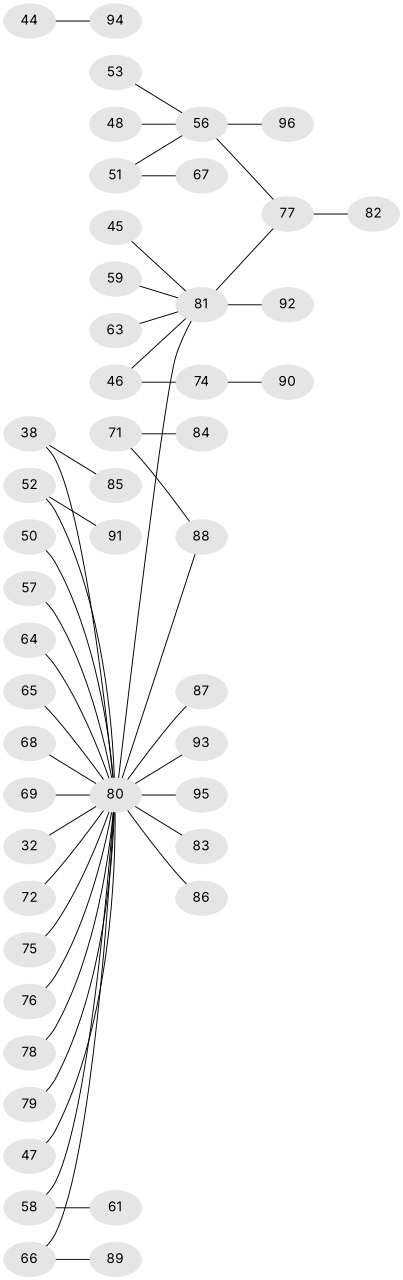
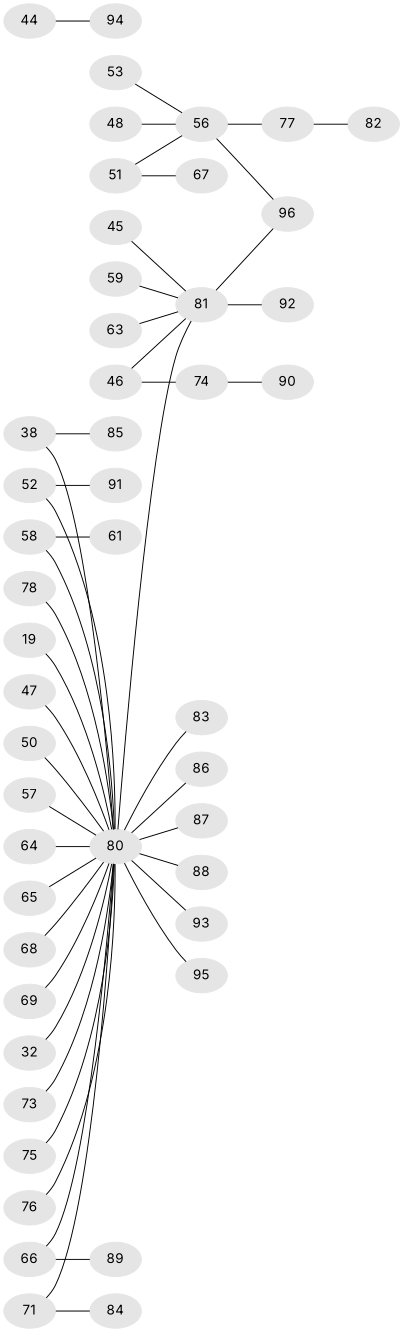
(245, 259) -> (245, 259)
(161, 484) -> (94, 1095)
(30, 898) -> (30, 1105)
(30, 1105) -> (30, 640)
